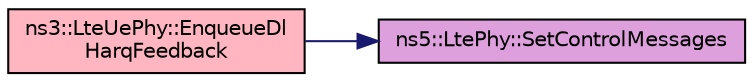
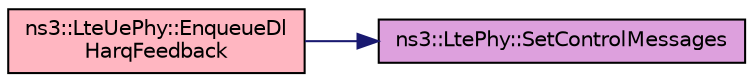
(562, 41) -> (562, 41)
